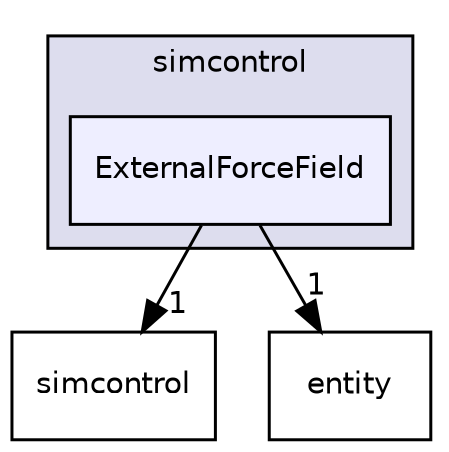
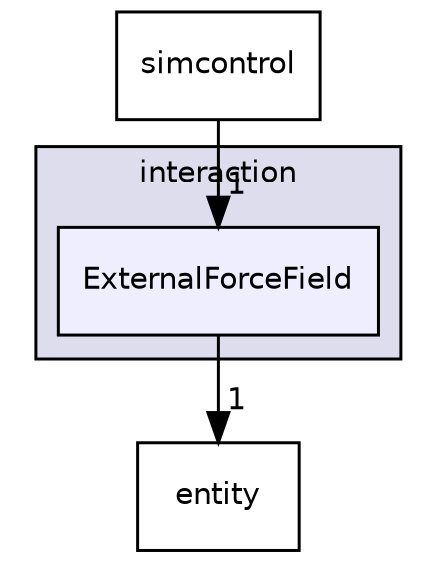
(230, 64) -> (218, 175)
(178, 267) -> (218, 165)
